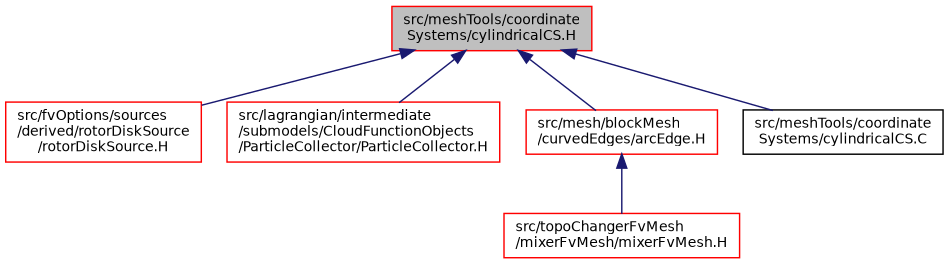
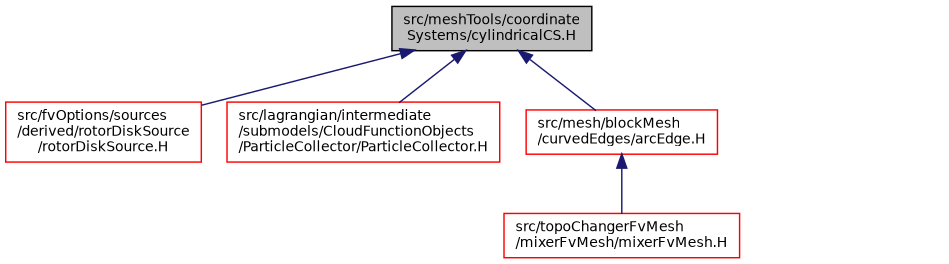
(492, 29) -> (492, 29)
(843, 132) -> none
